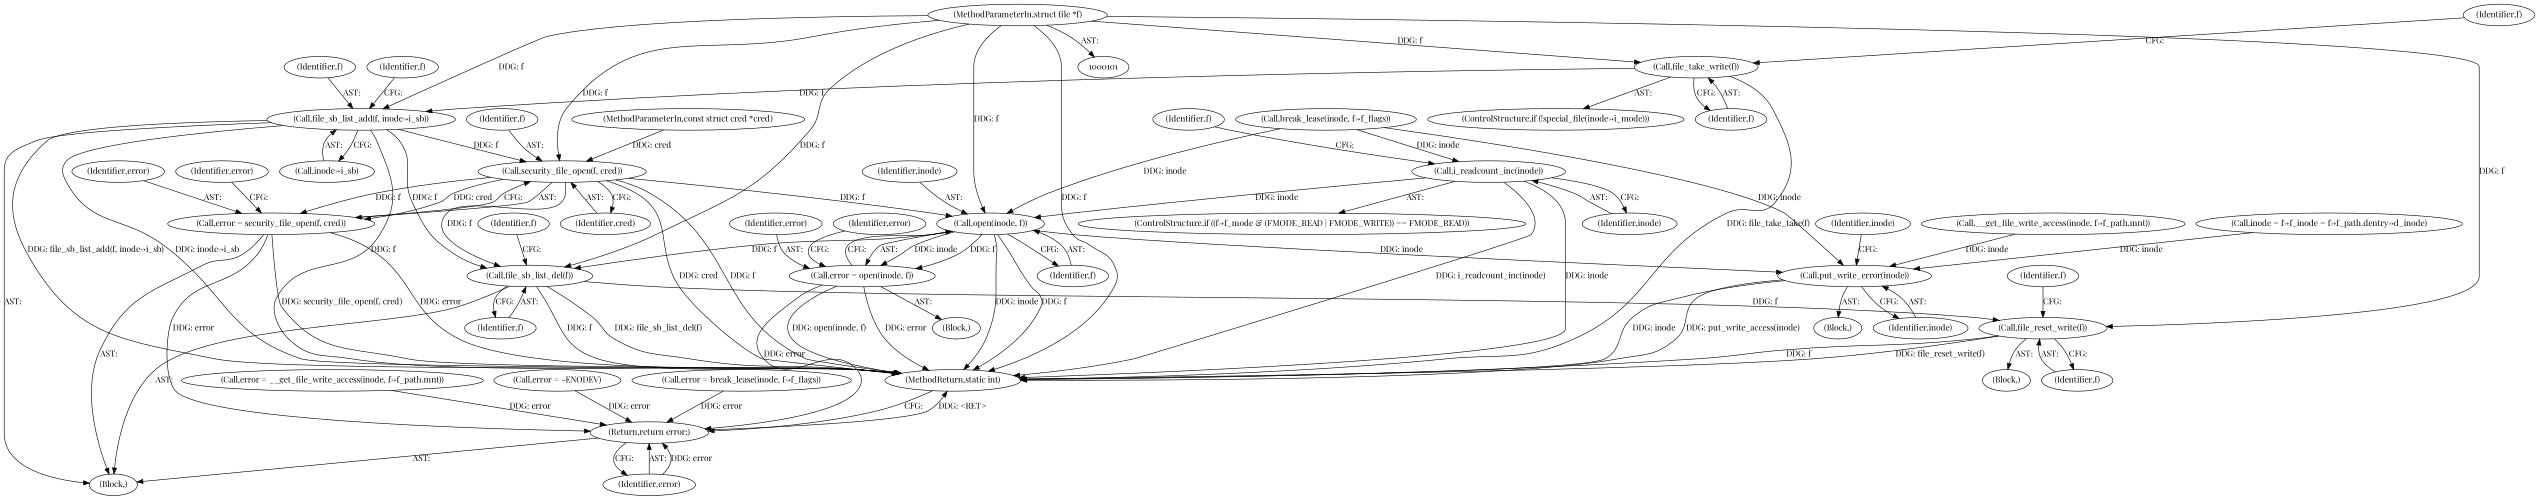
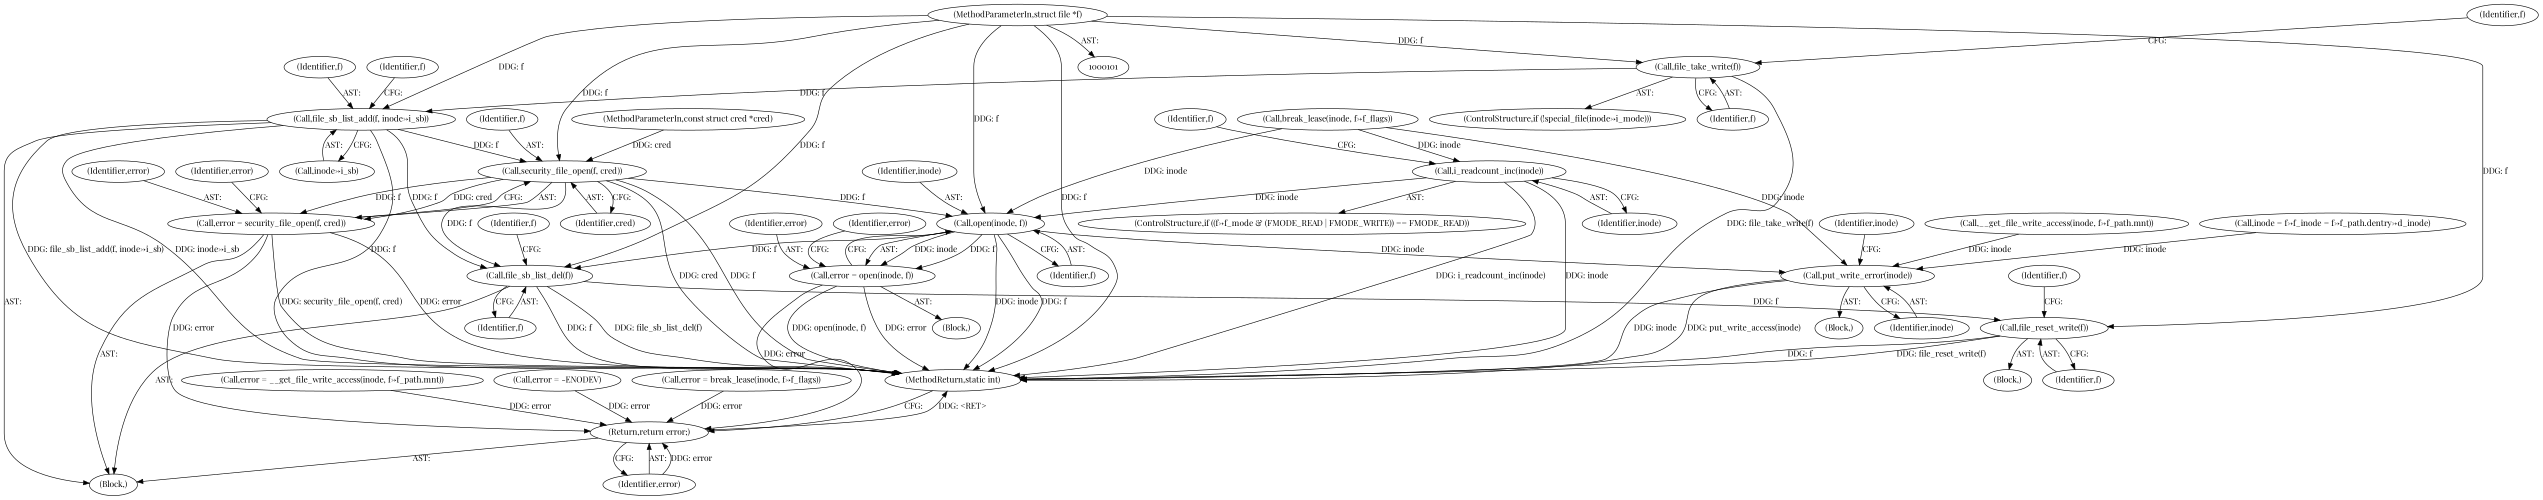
(1769, 224) -> (1770, 224)
